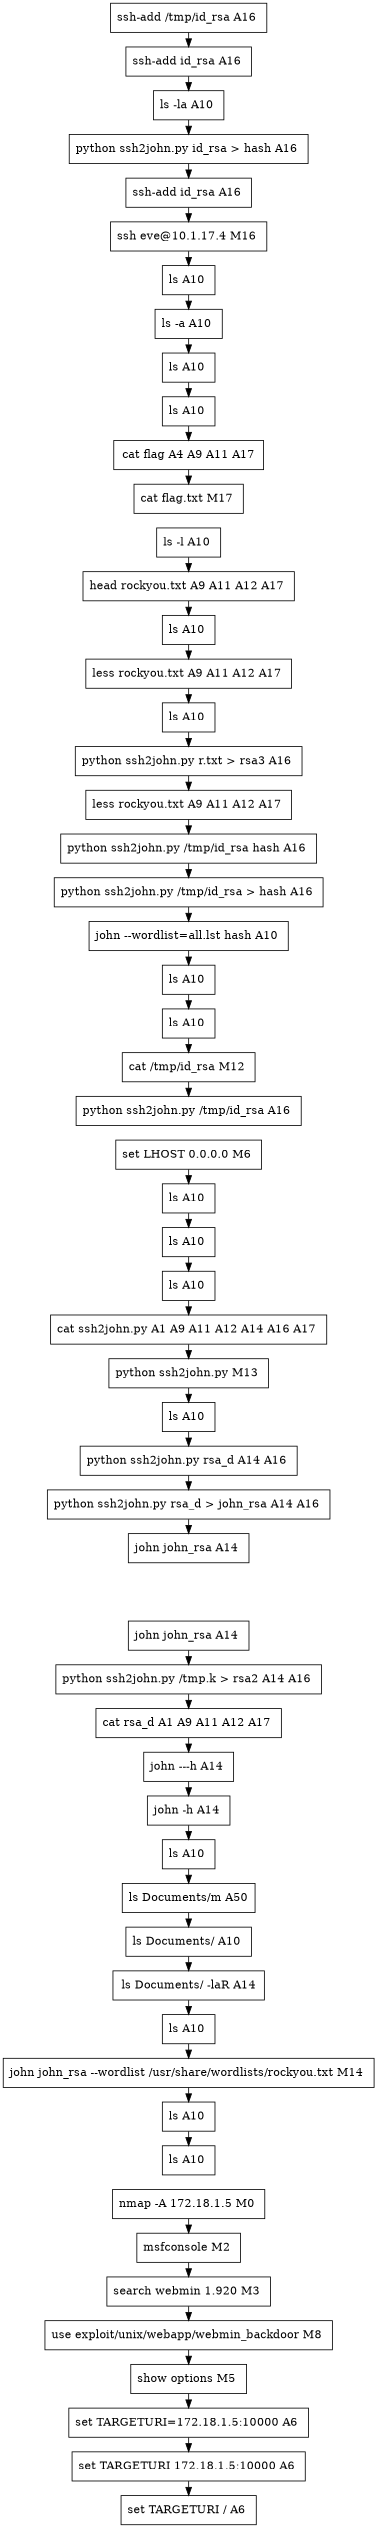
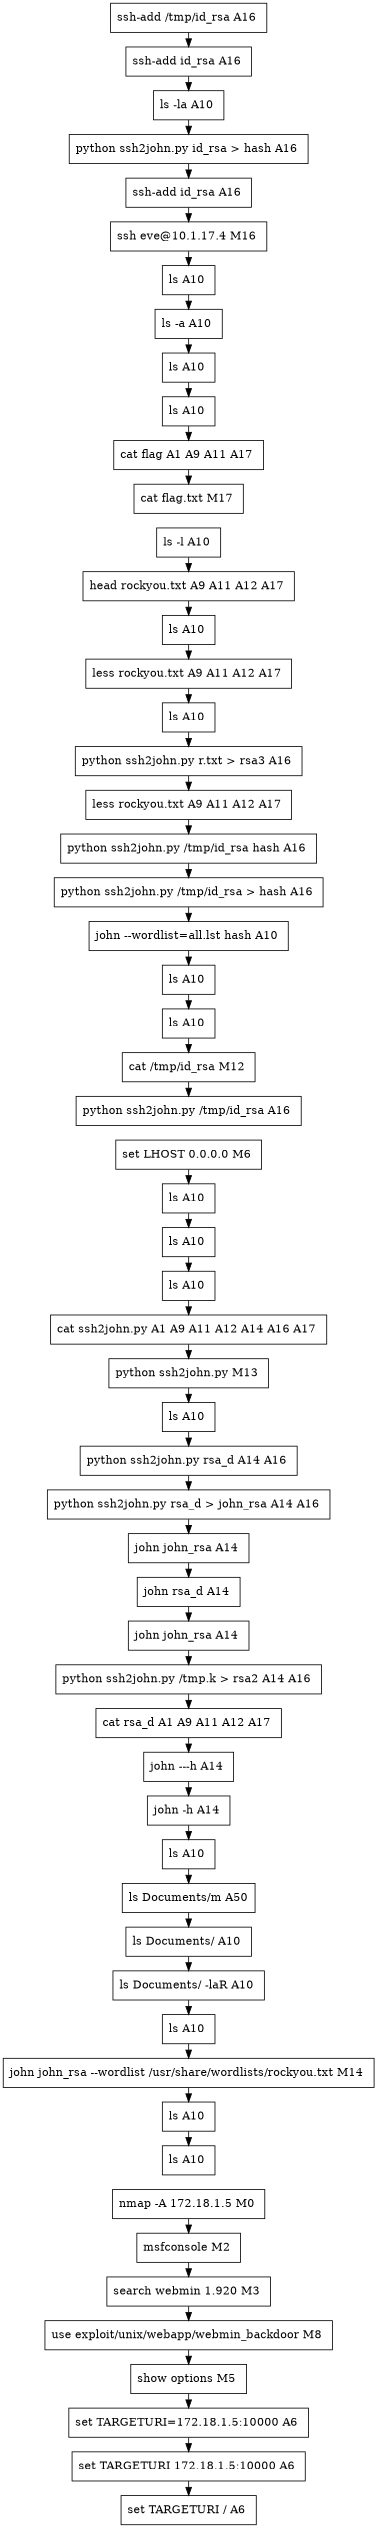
(189, 455) -> (189, 455)
none -> (189, 1592)
(189, 1985) -> (189, 1985)
